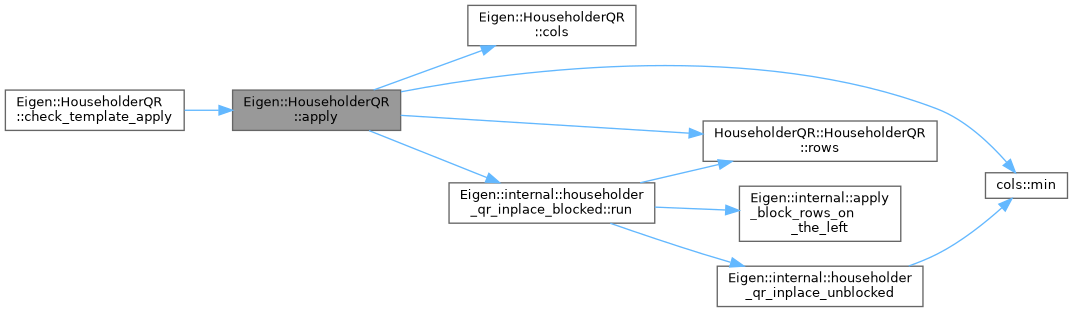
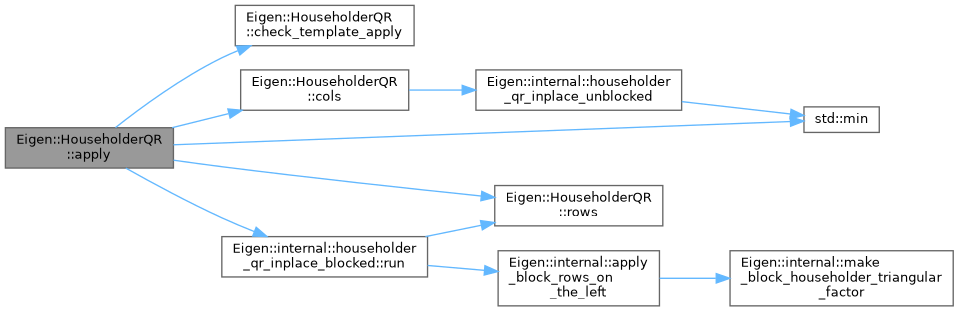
(202, 110) -> (174, 85)
(820, 141) -> (579, 206)
(1026, 186) -> (842, 120)
(670, 244) -> (436, 90)
none -> (842, 278)
